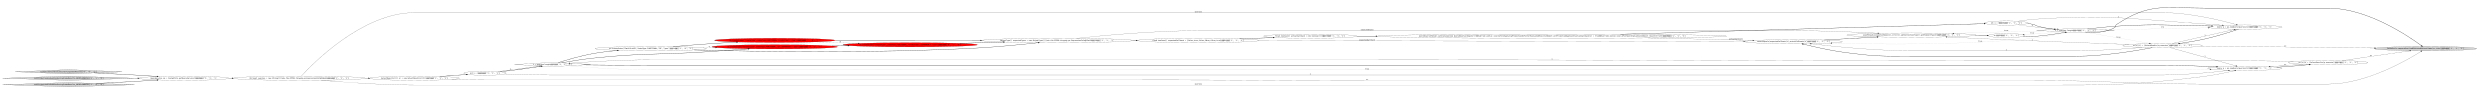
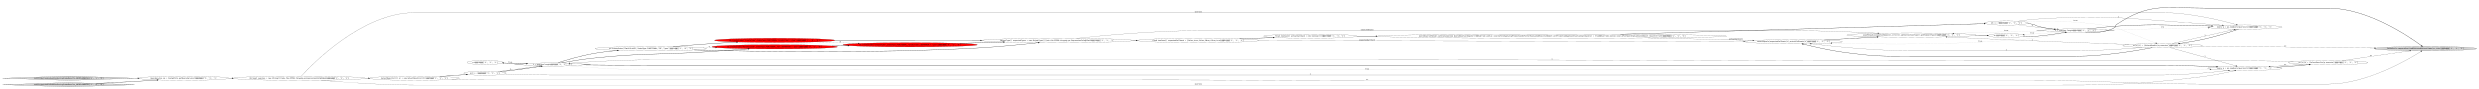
(2117, 38) -> (2092, 24)
none -> (485, 62)
(69, 72) -> none
